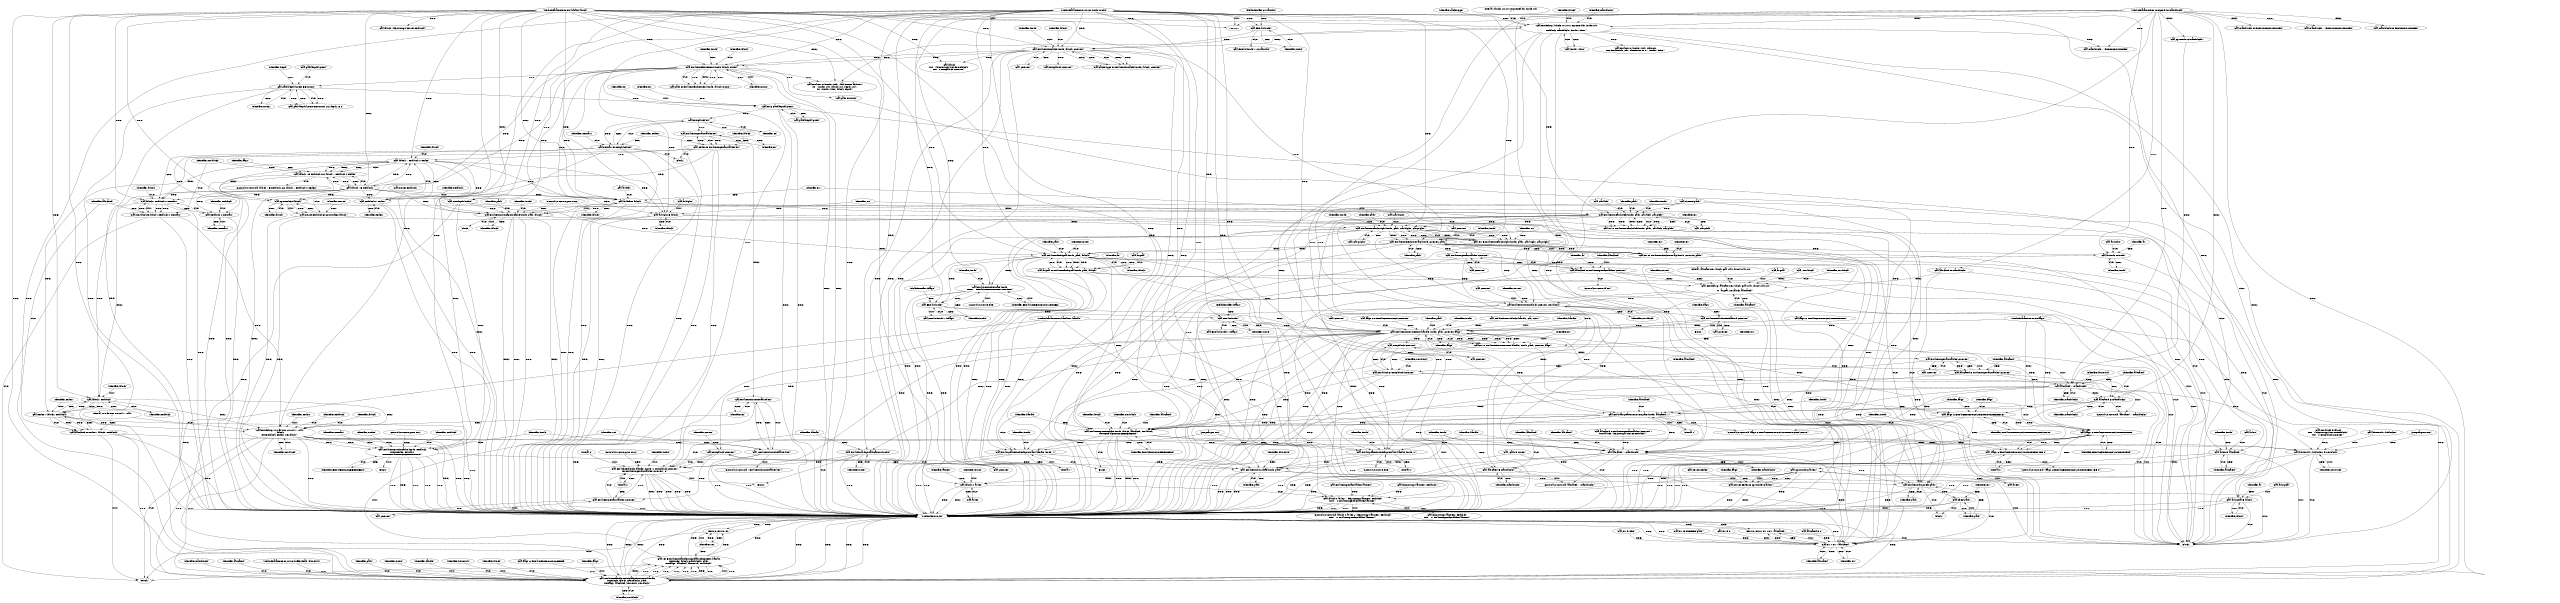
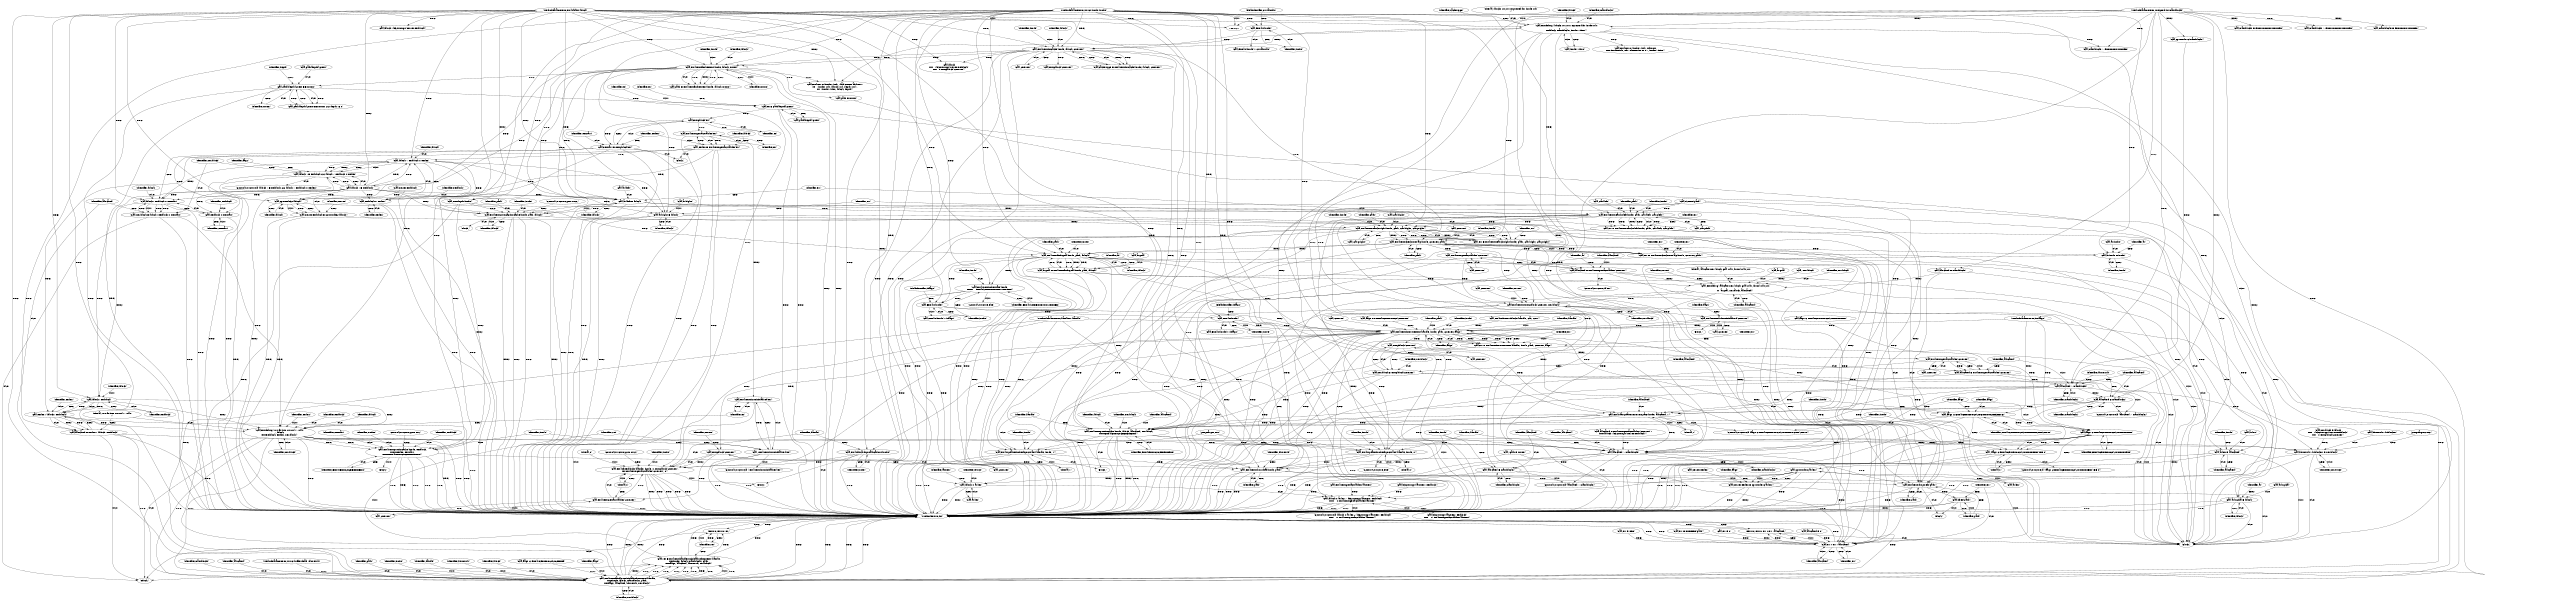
(276, 172) -> (352, 198)
(1995, 423) -> (1995, 423)
(577, 462) -> (577, 462)
